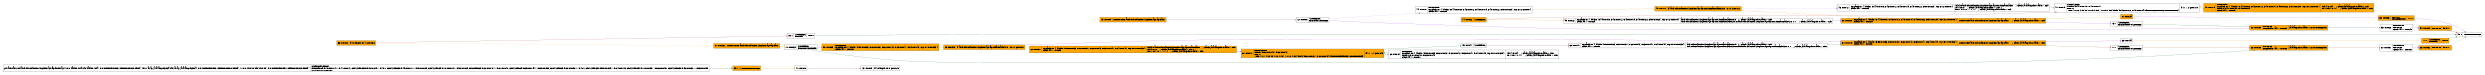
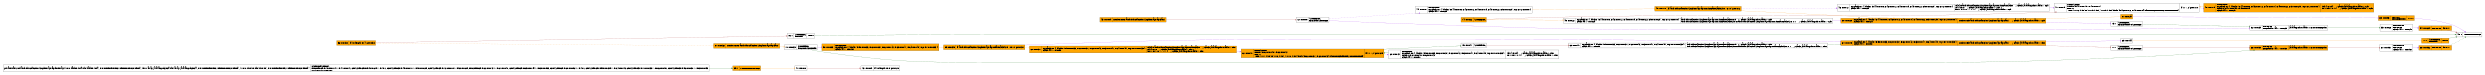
(2289, 28) -> (2289, 28)
